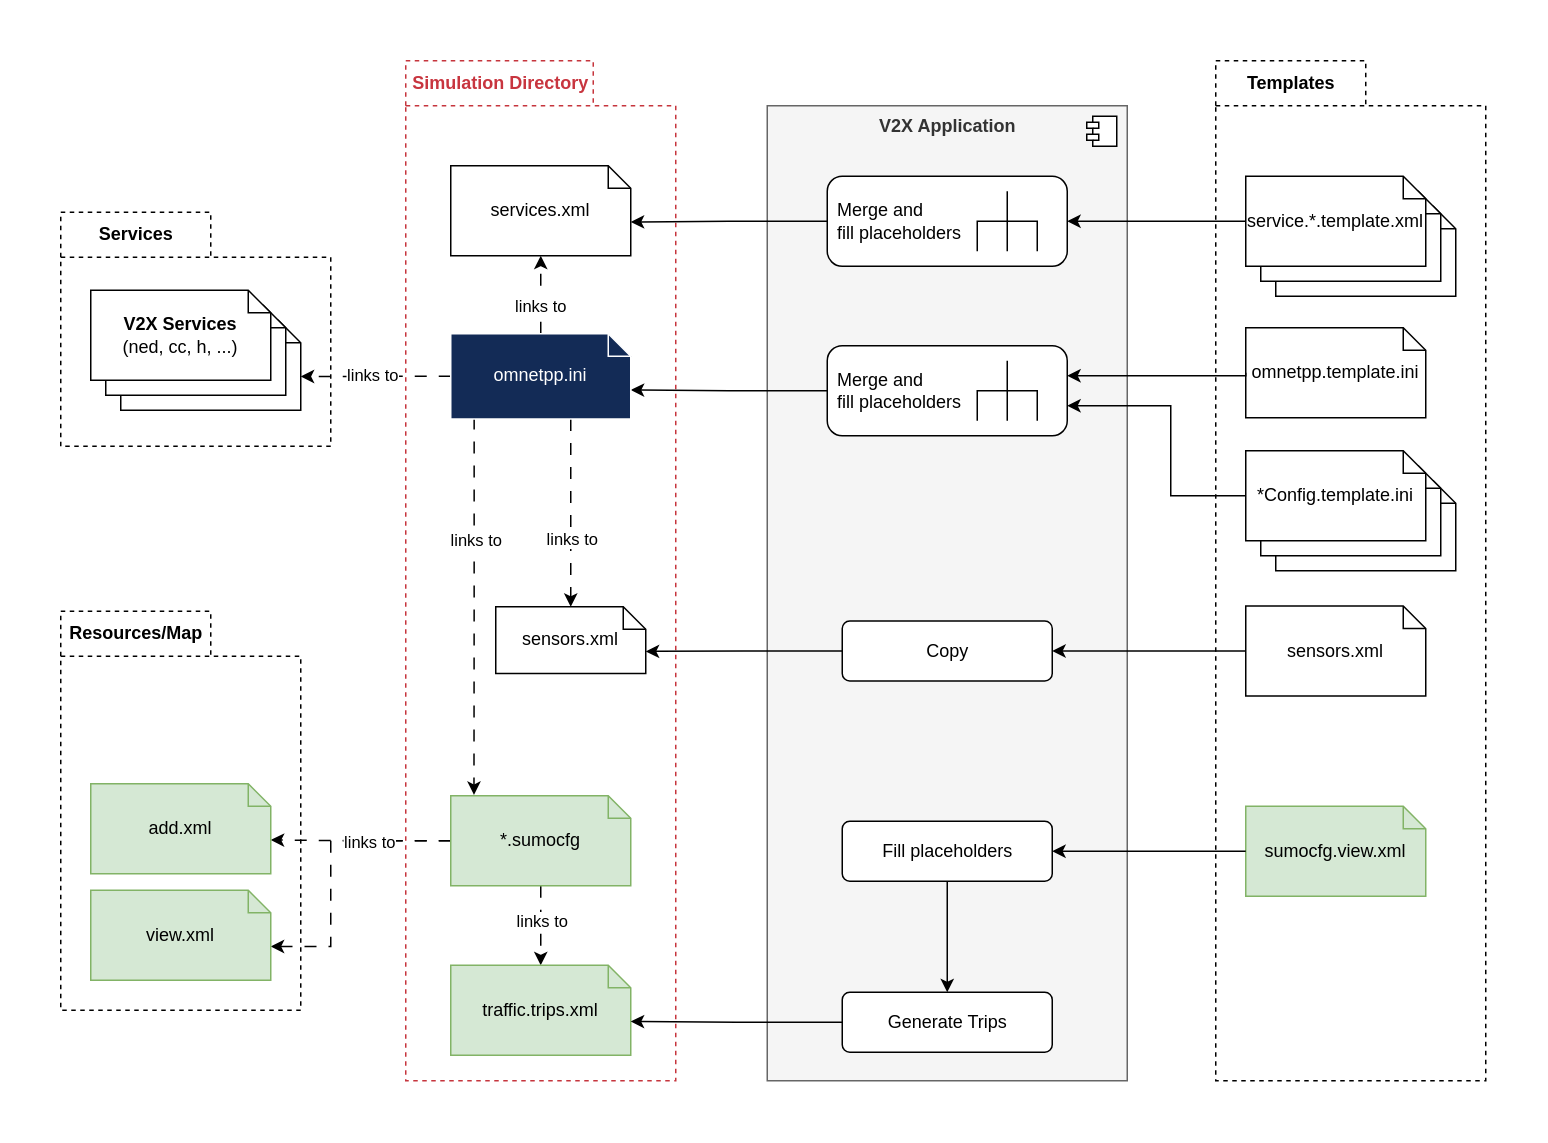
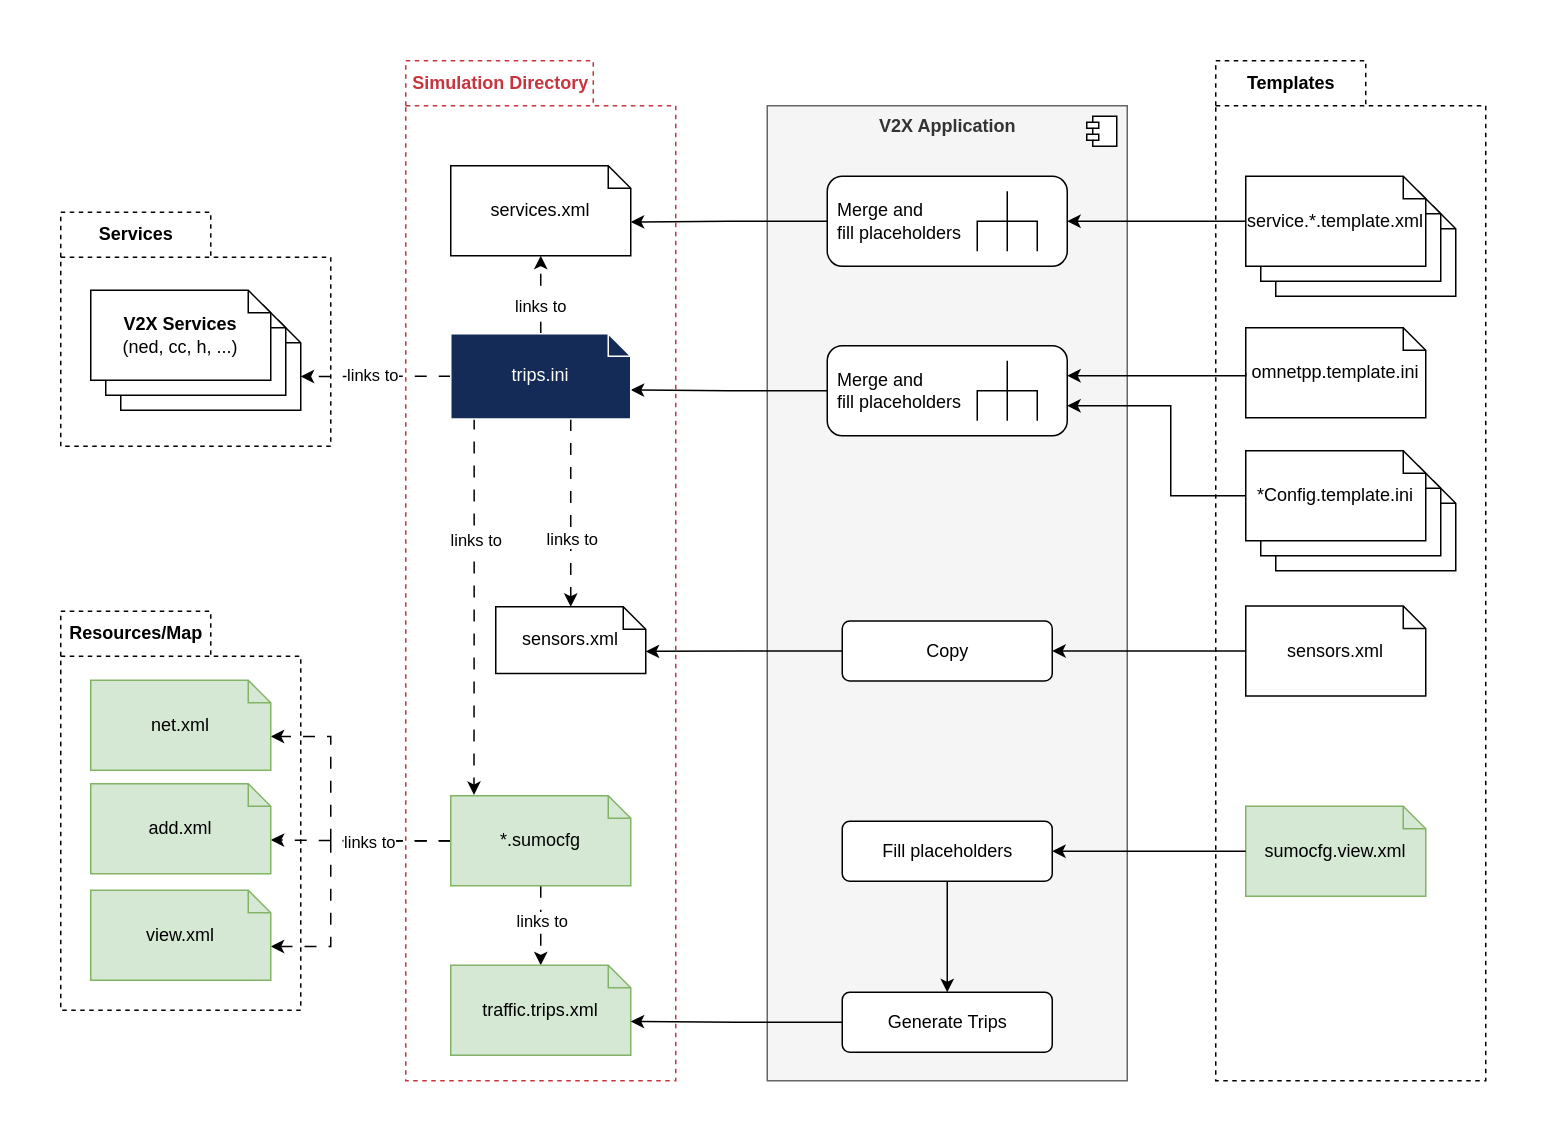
(541, 376) -> (541, 376)
none -> (181, 725)
none -> (331, 811)
